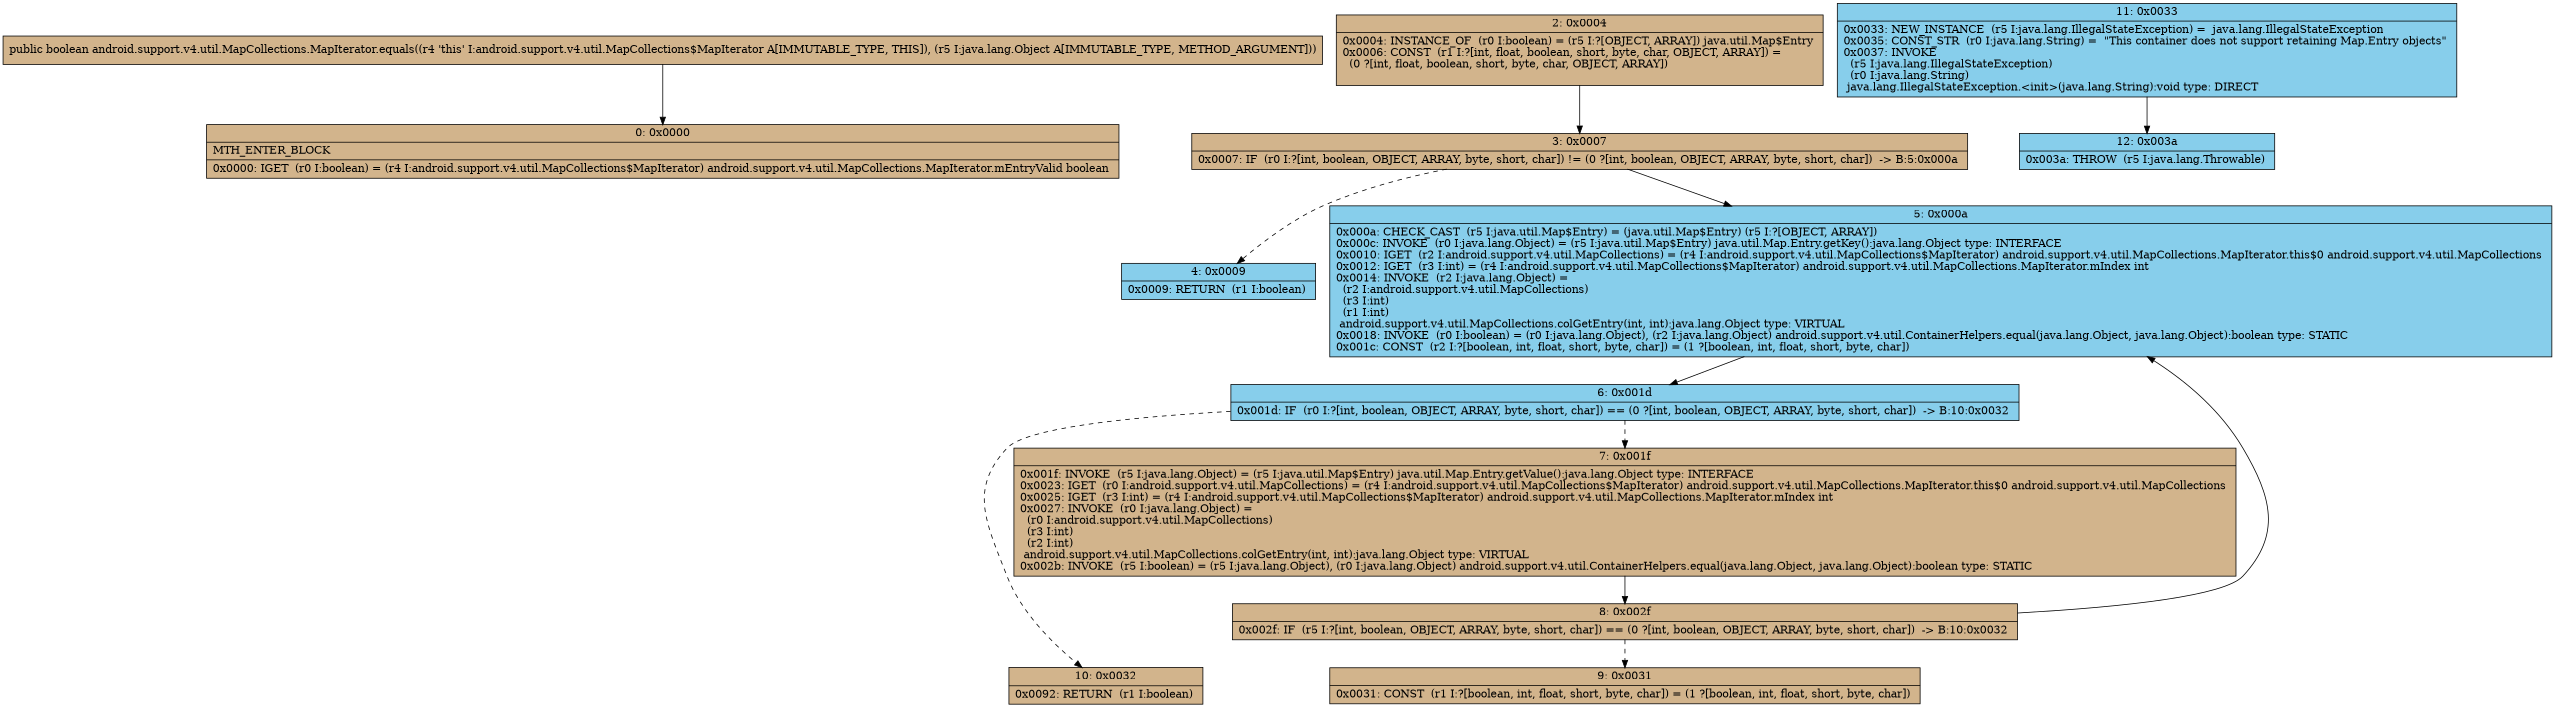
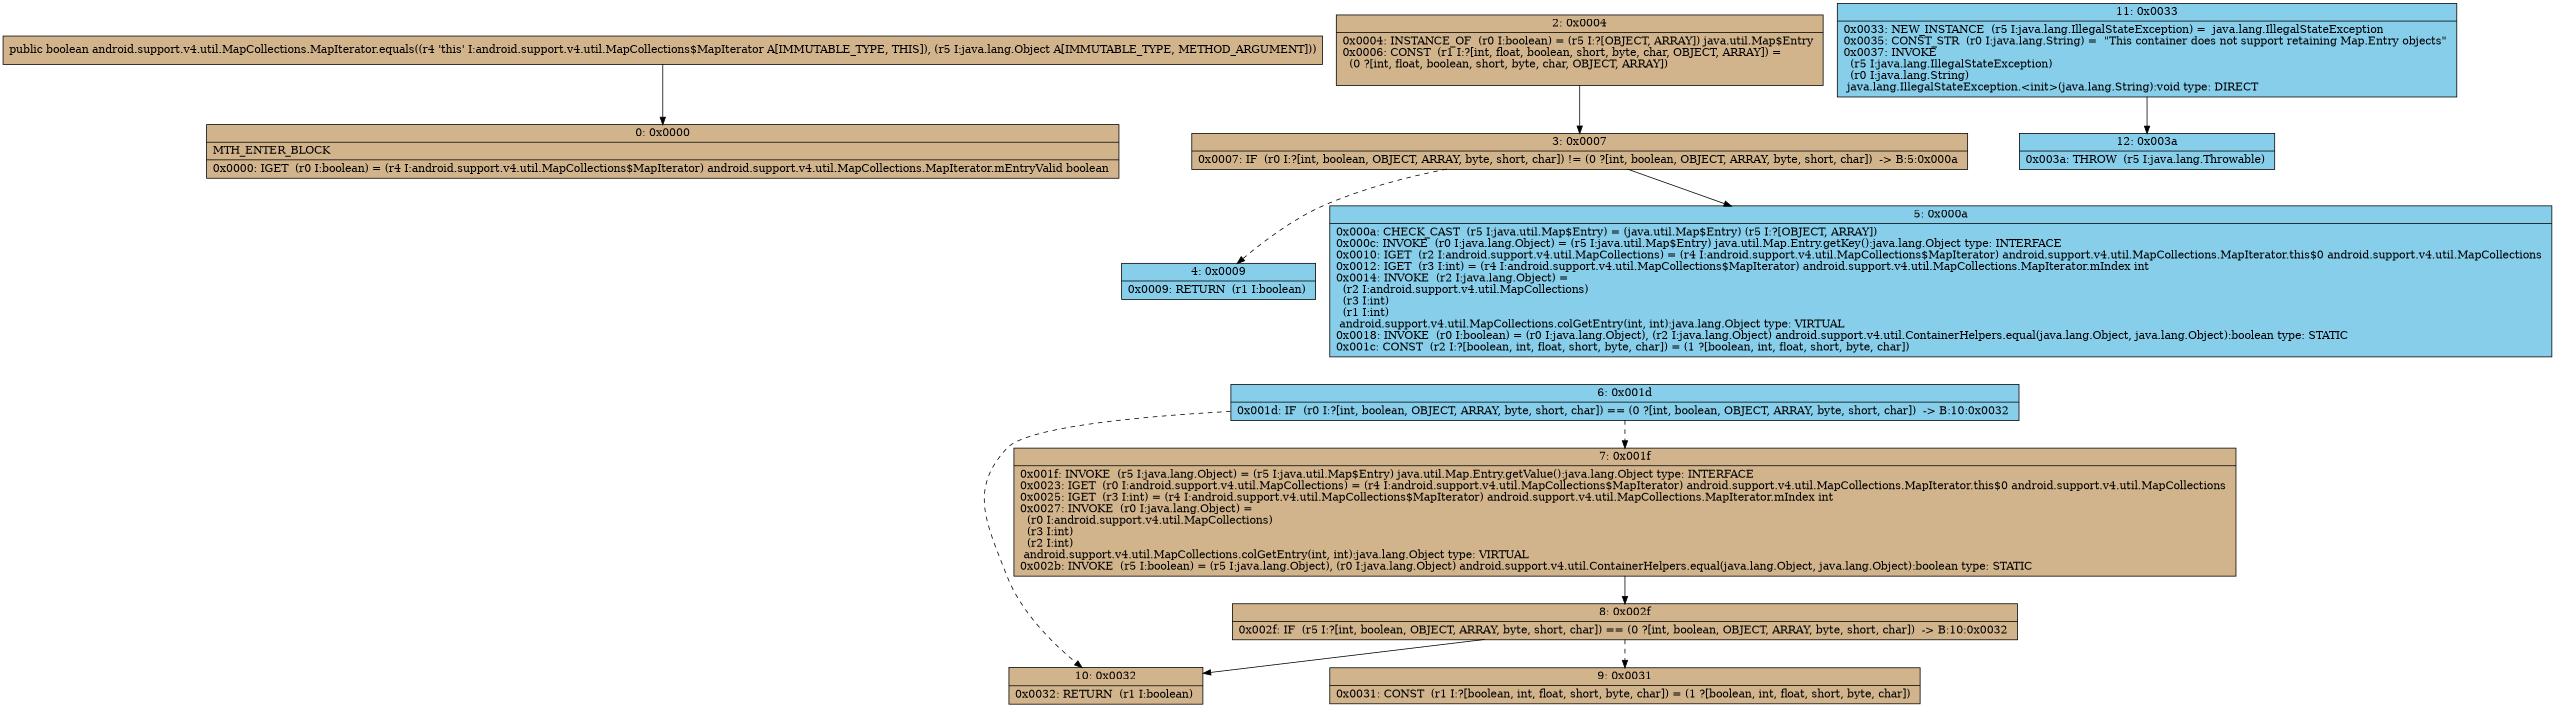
(1711, 369) -> none
(2254, 562) -> (1348, 656)
(1106, 695) -> (1106, 695)
